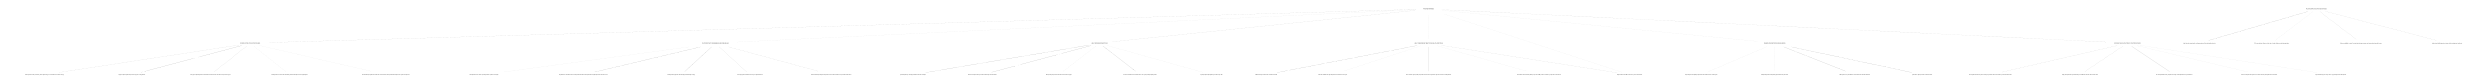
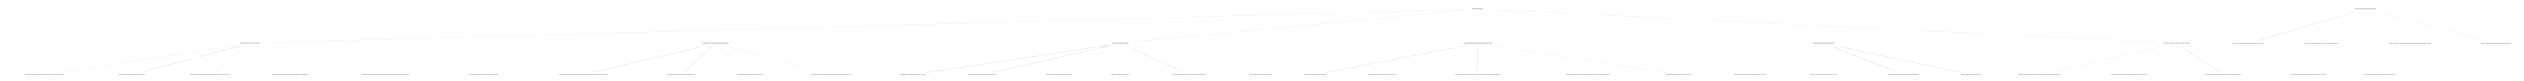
none -> (1120, 75)
